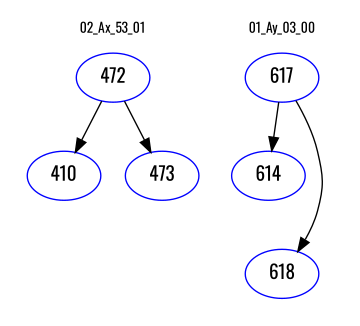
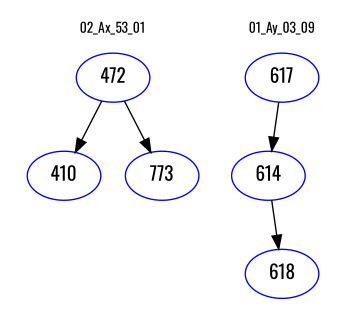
(282, 29) -> (282, 29)
(321, 169) -> (274, 218)
(162, 176) -> (162, 176)
